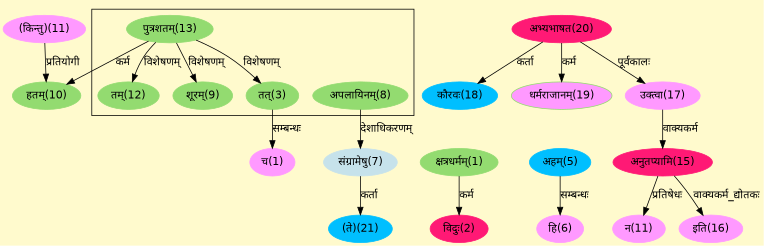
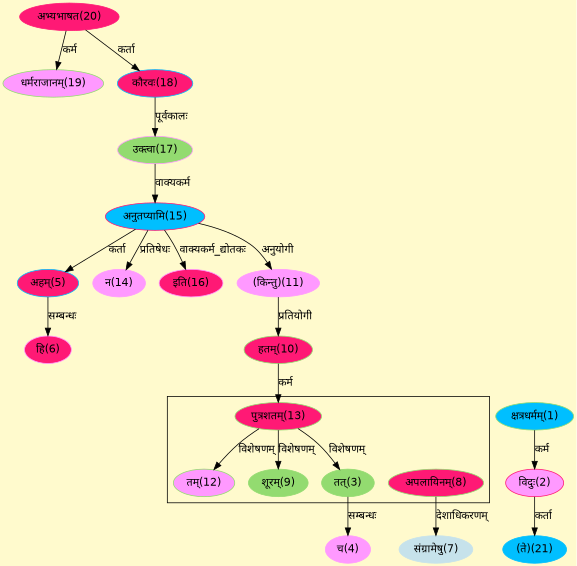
(170, 29) -> (278, 416)
(111, 61) -> (278, 379)
(609, 61) -> (155, 113)
(47, 96) -> (278, 350)
(129, 96) -> (204, 483)
(360, 96) -> (436, 483)
(460, 96) -> (155, 83)
(663, 96) -> (155, 150)
(272, 162) -> (348, 549)
(459, 162) -> (535, 416)
(560, 162) -> (48, 283)
(663, 162) -> (155, 217)
(360, 192) -> (535, 512)
(459, 229) -> (535, 483)
(560, 229) -> (48, 350)
(639, 229) -> (119, 283)
(711, 229) -> (191, 283)
none -> (237, 237)
none -> (104, 248)
